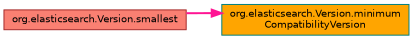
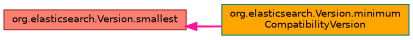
(199, 13) -> (209, 26)
